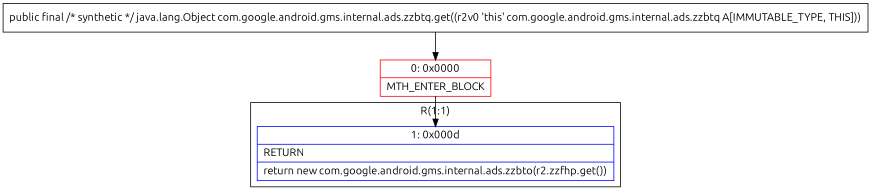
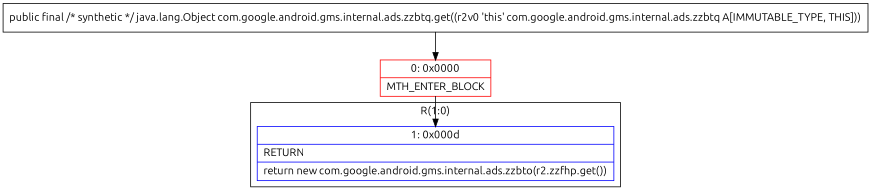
(436, 111) -> (436, 111)
